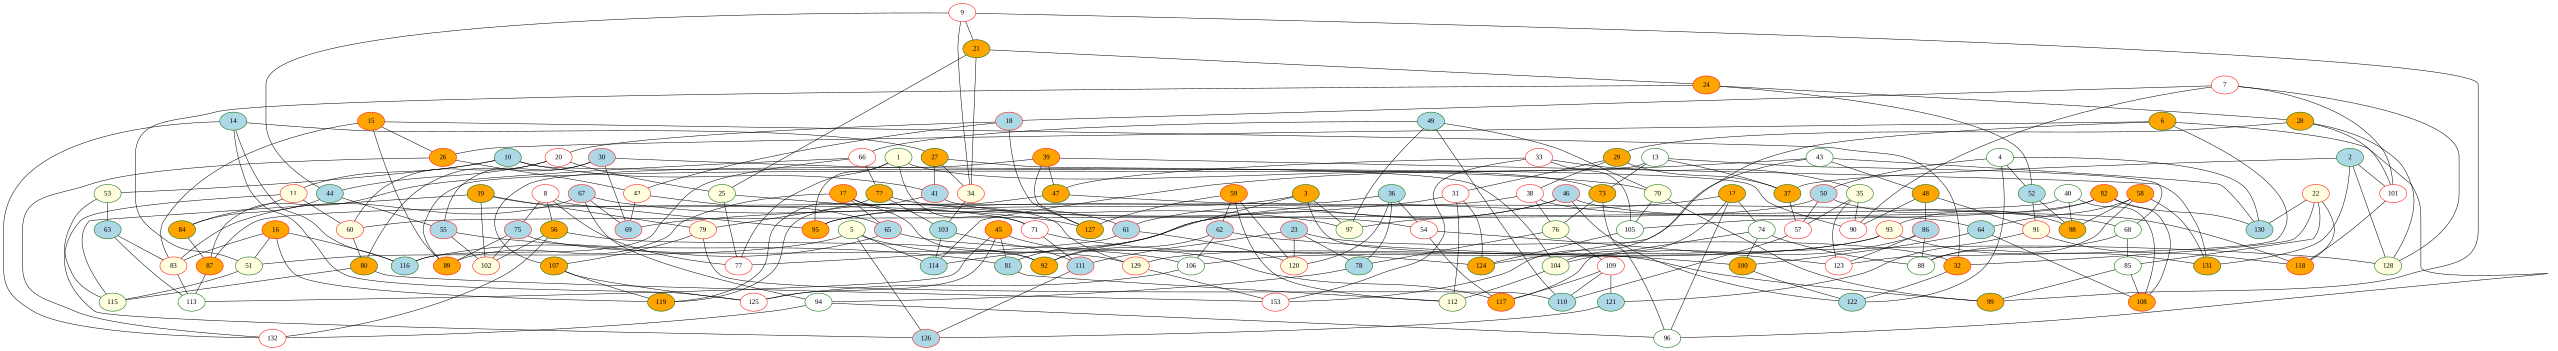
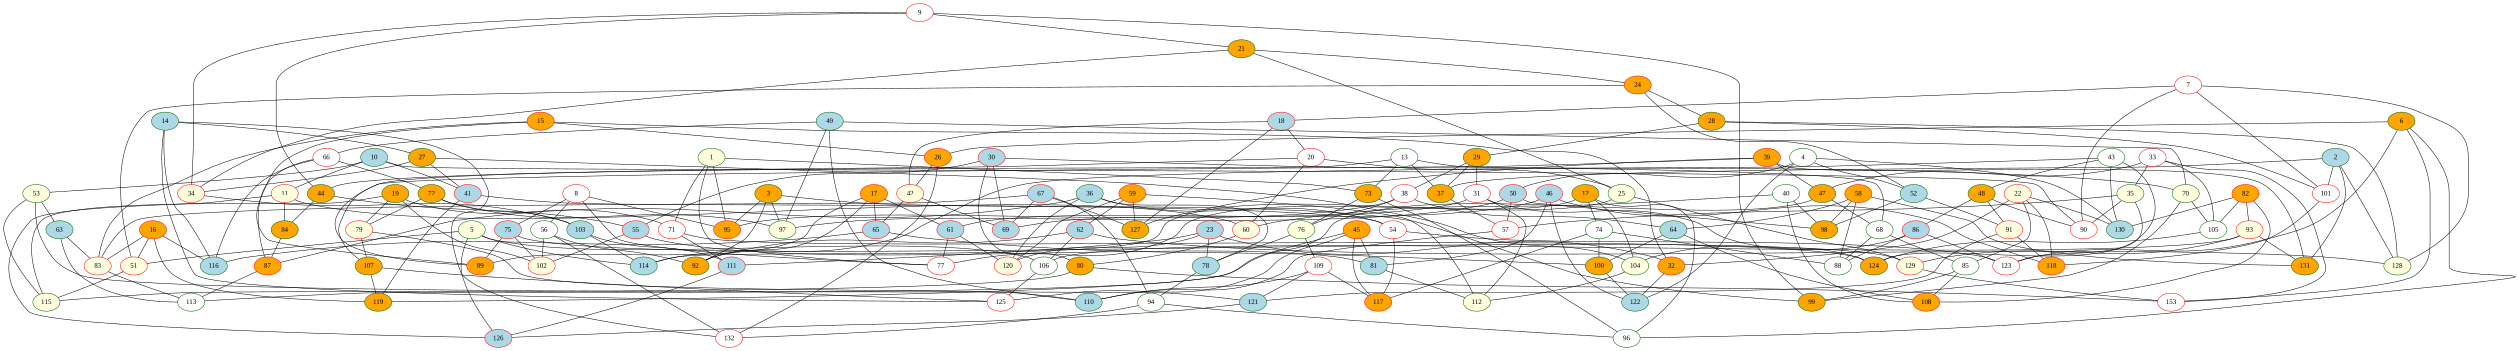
(330, 194) -> (321, 194)
(554, 230) -> (544, 230)
(249, 266) -> (134, 266)
none -> (614, 291)
